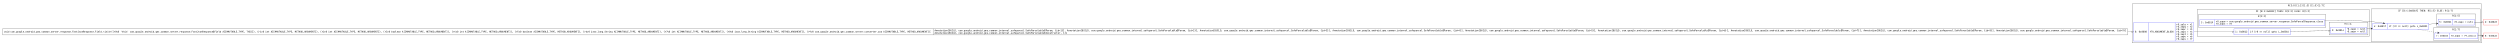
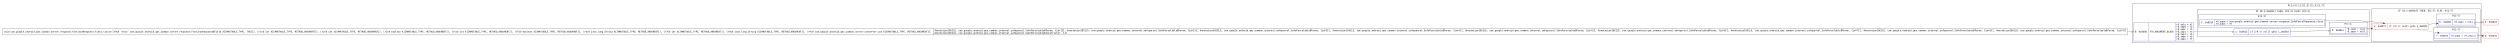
(2401, 26) -> (2401, 26)
